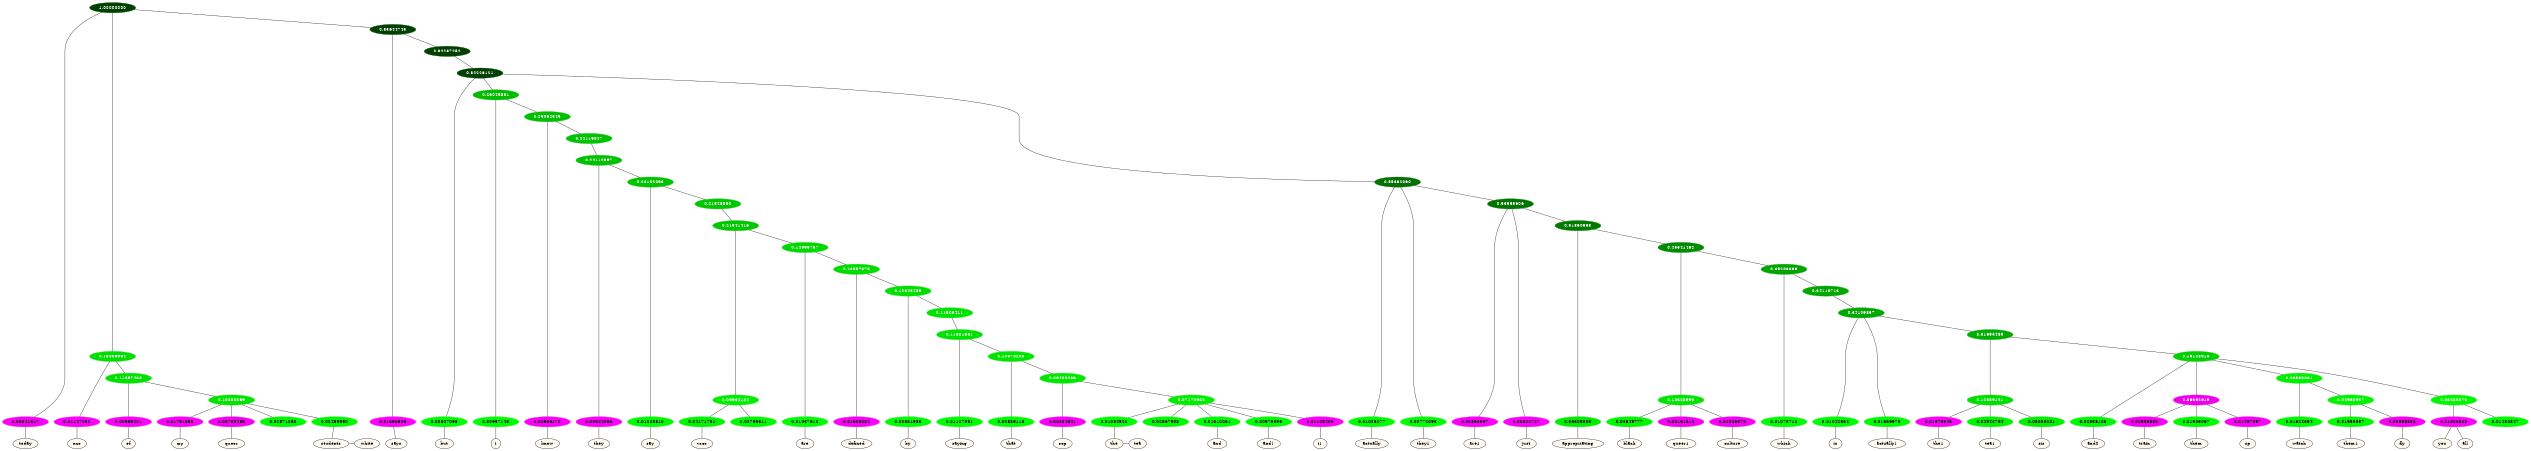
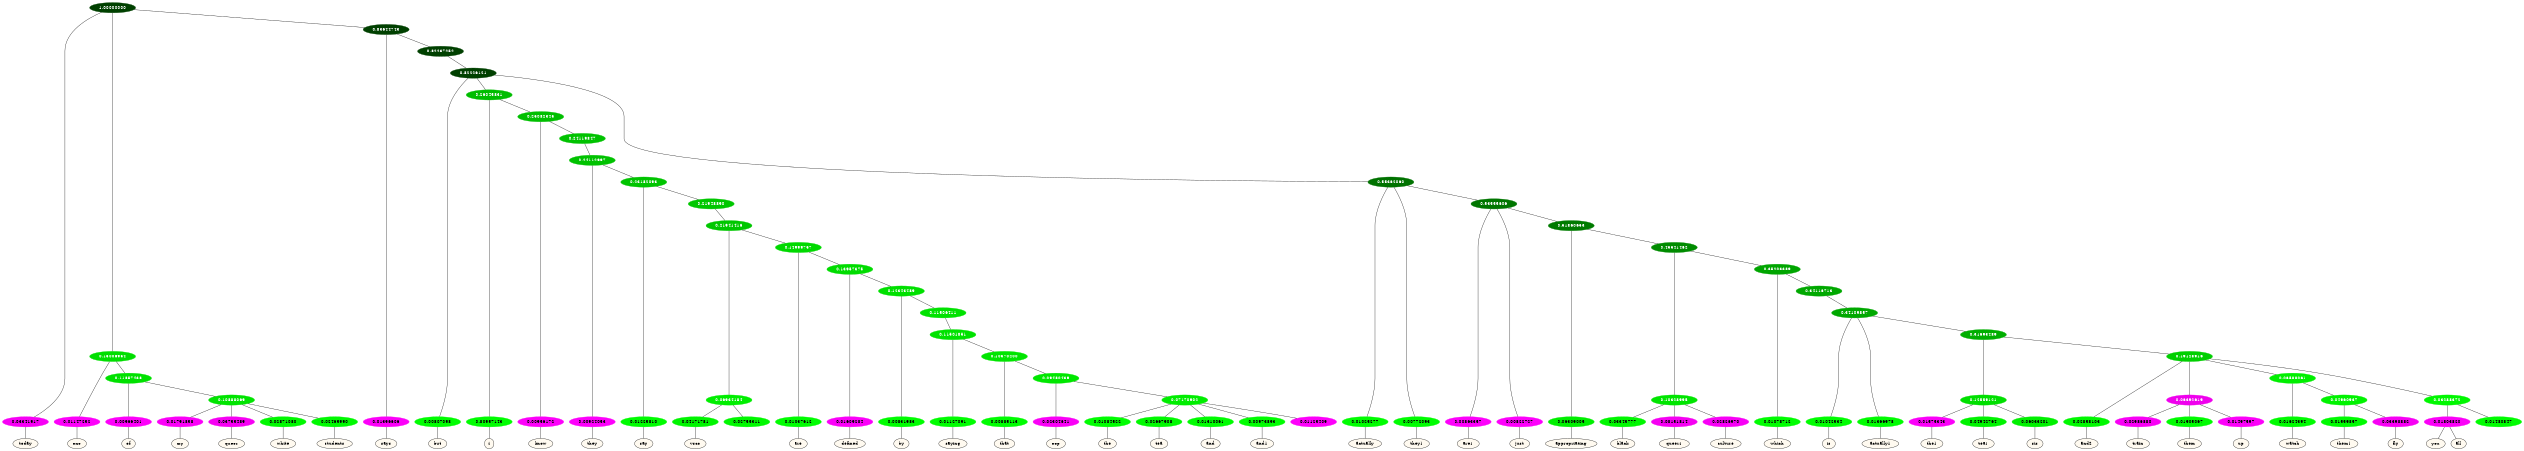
(352, 444) -> (283, 433)
(1126, 444) -> (1159, 433)
(1320, 444) -> none
